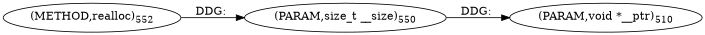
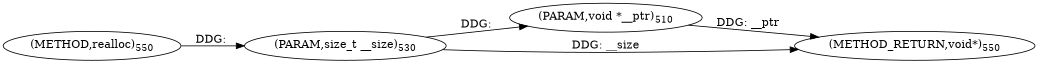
(145, 16) -> (145, 45)
(407, 16) -> (407, 45)
none -> (915, 46)
